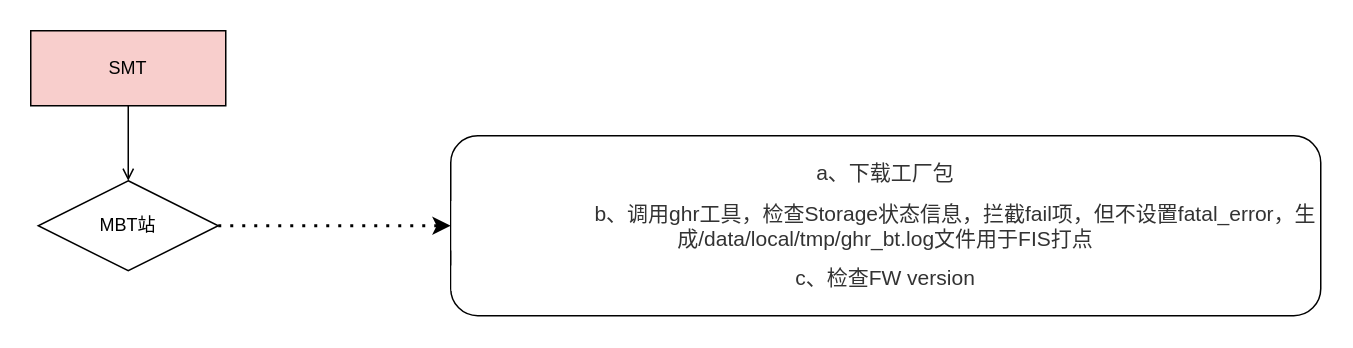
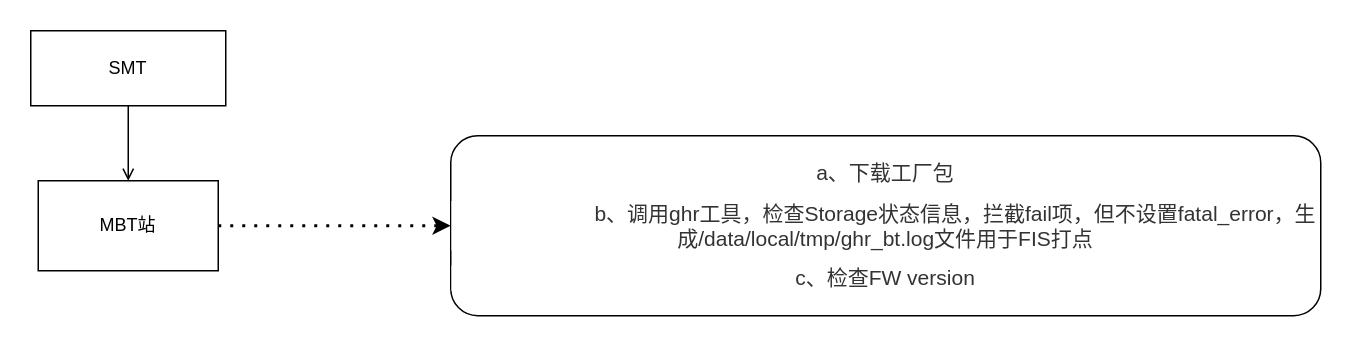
(128, 68) -> (128, 68)
(128, 226) -> (128, 226)
